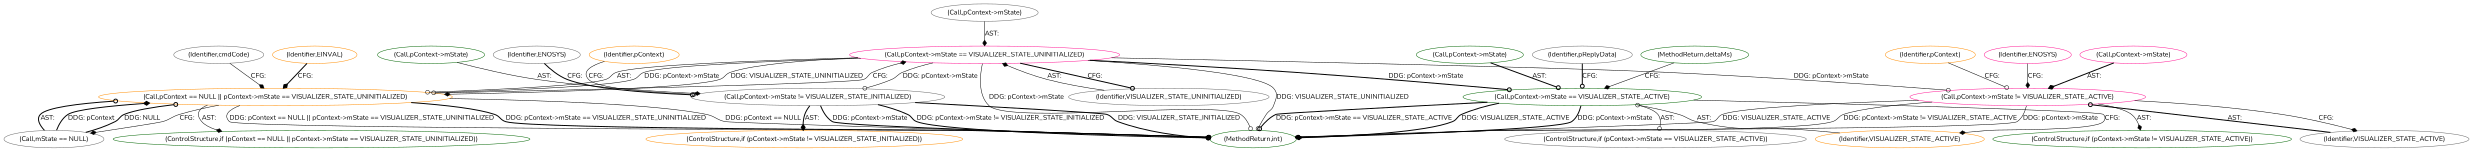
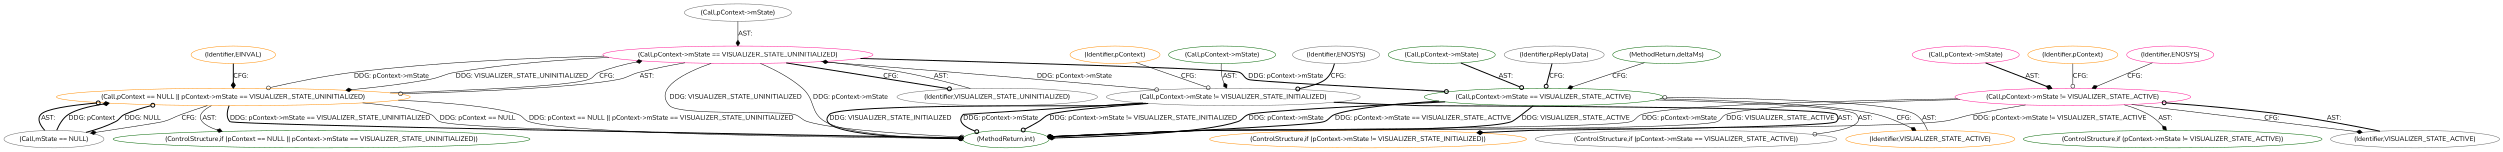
(219, 55) -> none
(1529, 68) -> none
